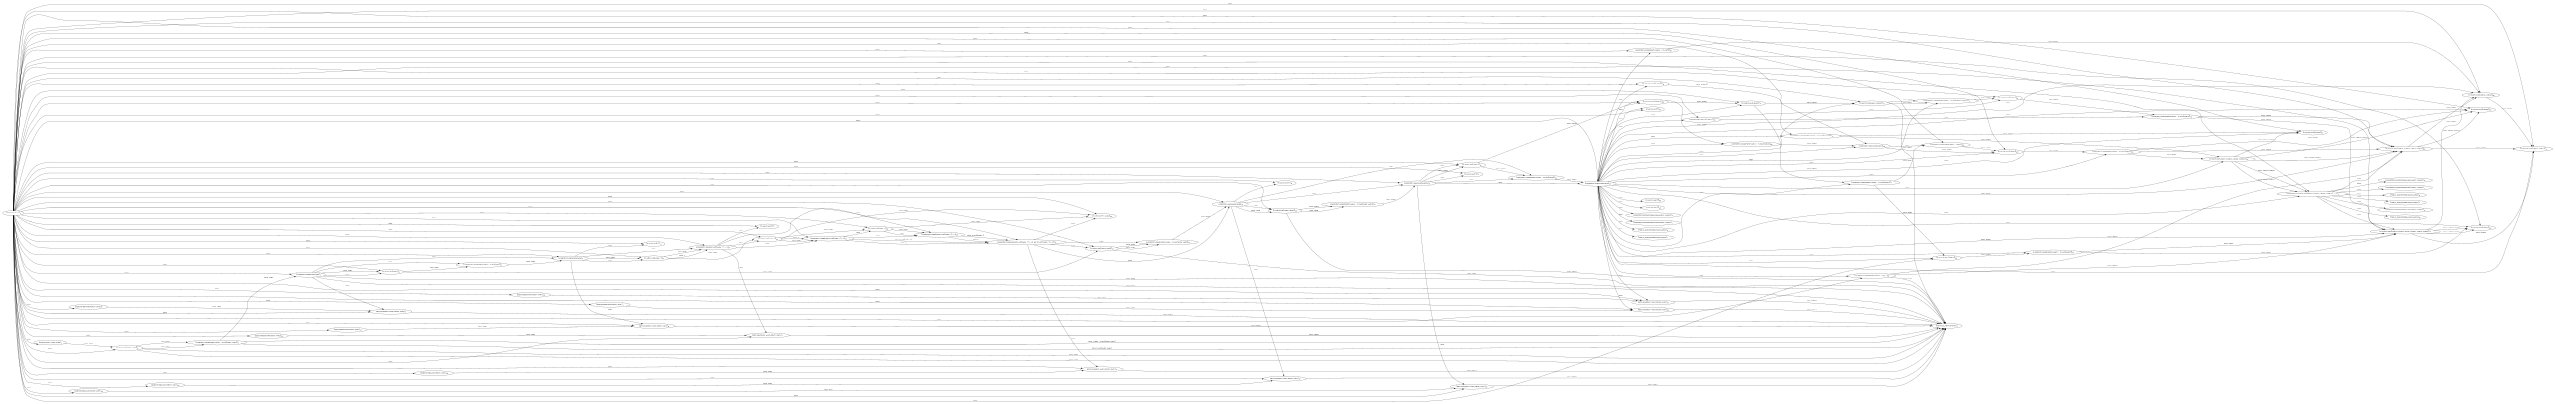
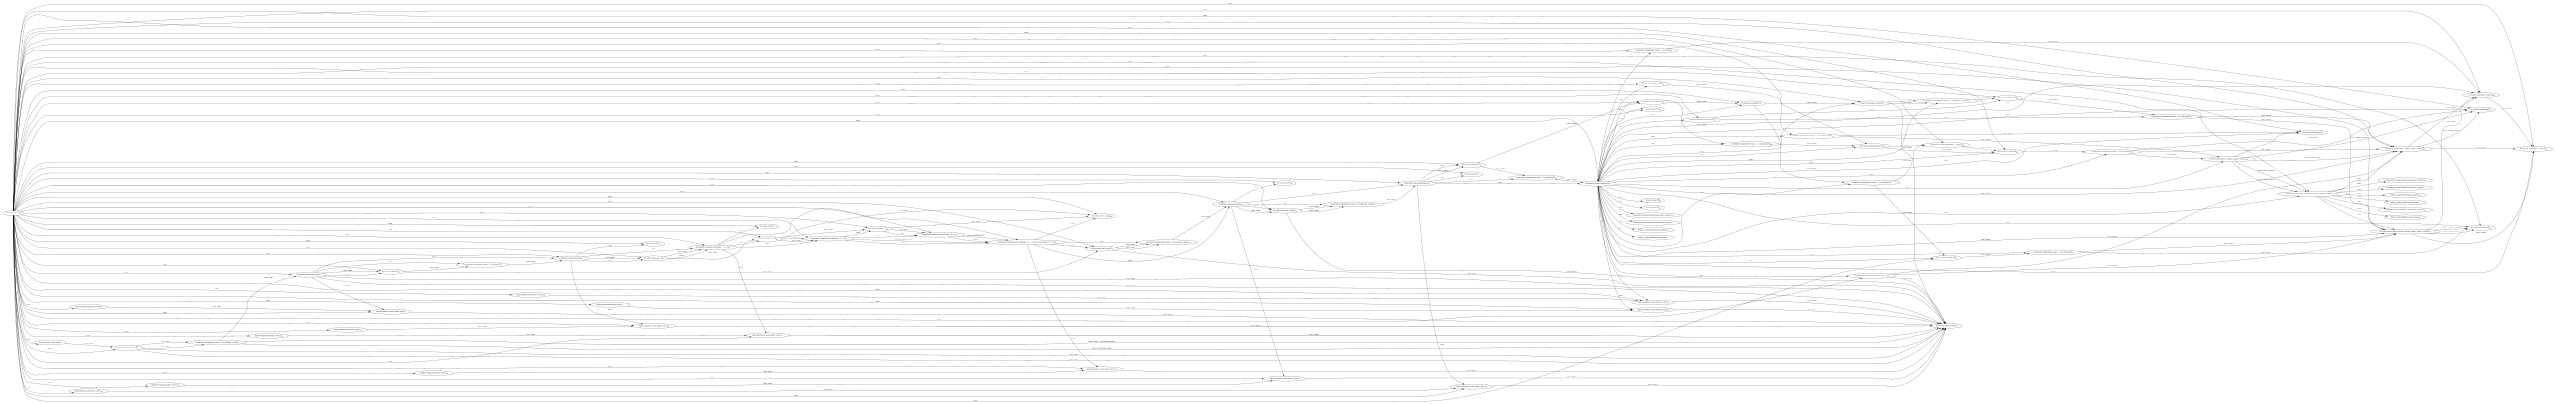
(1384, 170) -> (1284, 204)
